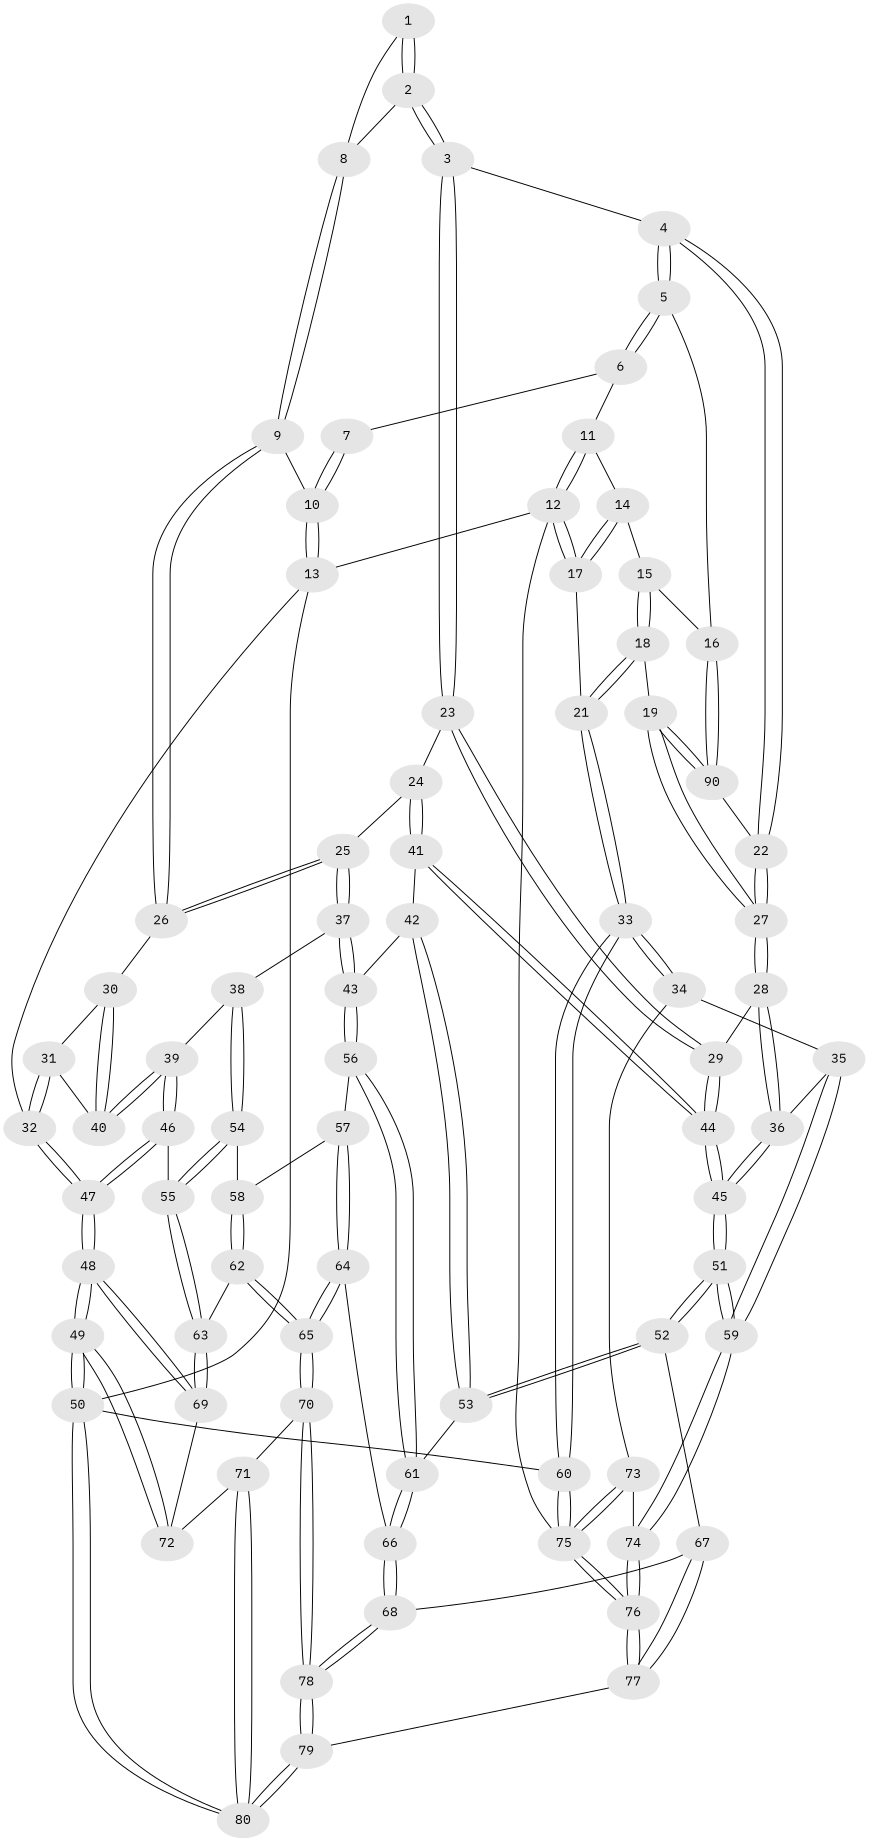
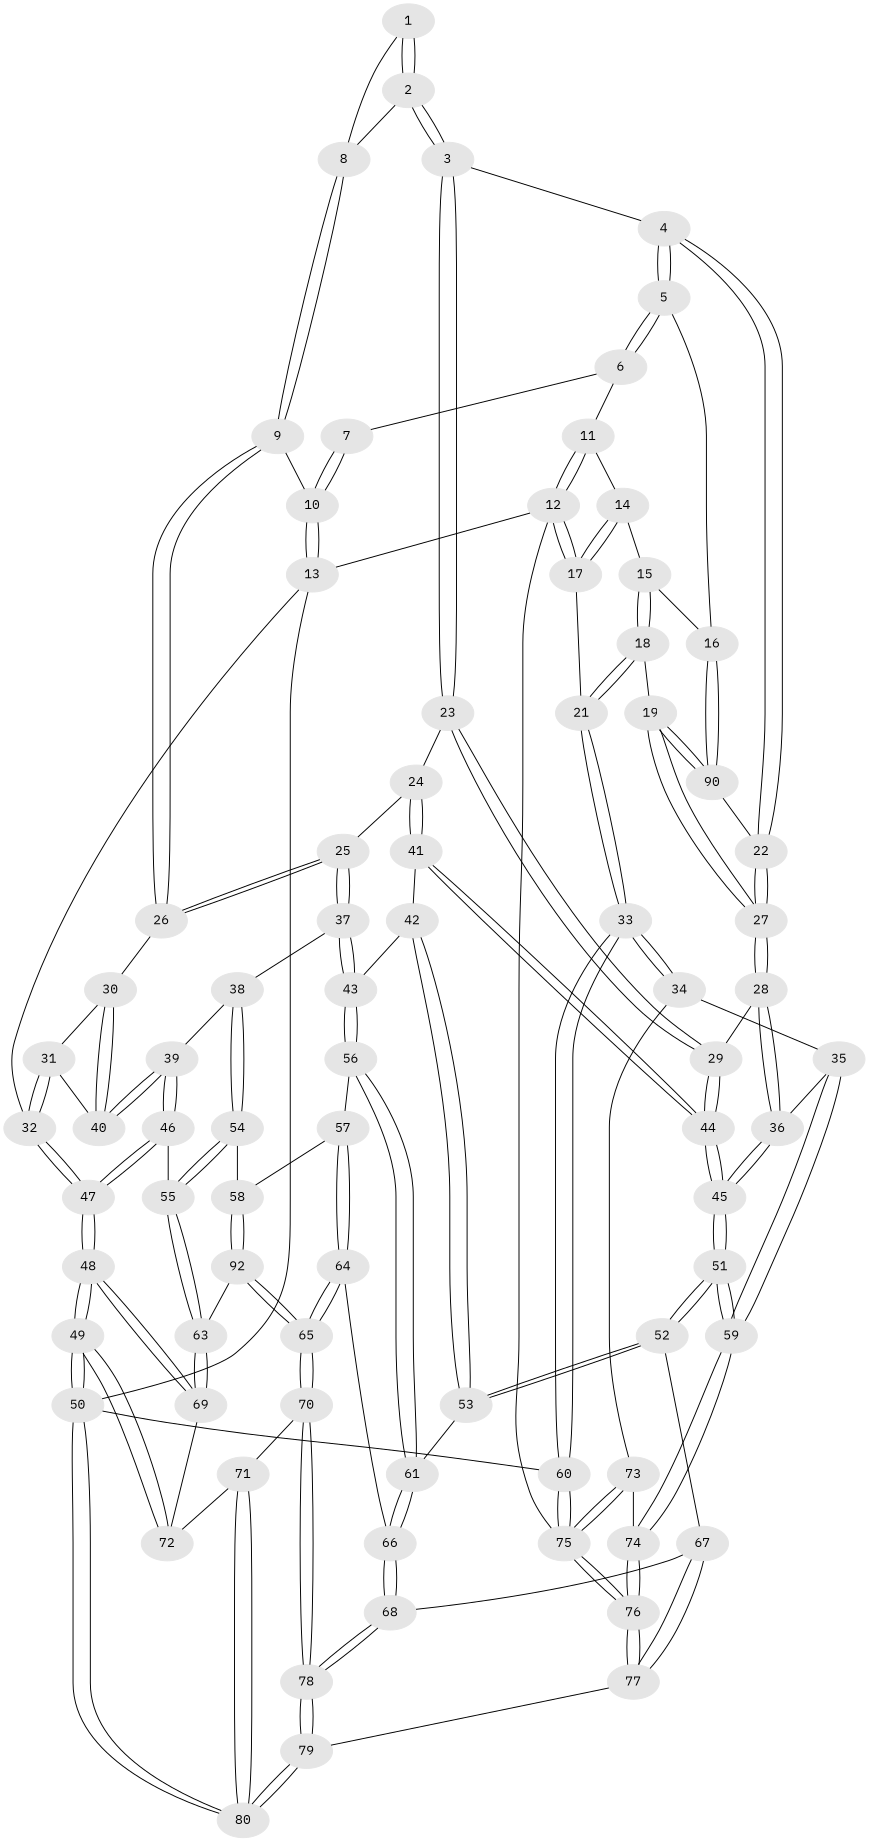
(237, 1267) -> (237, 1267)
